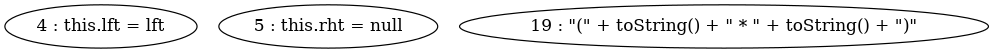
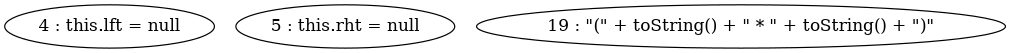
(101, 26) -> (110, 26)
